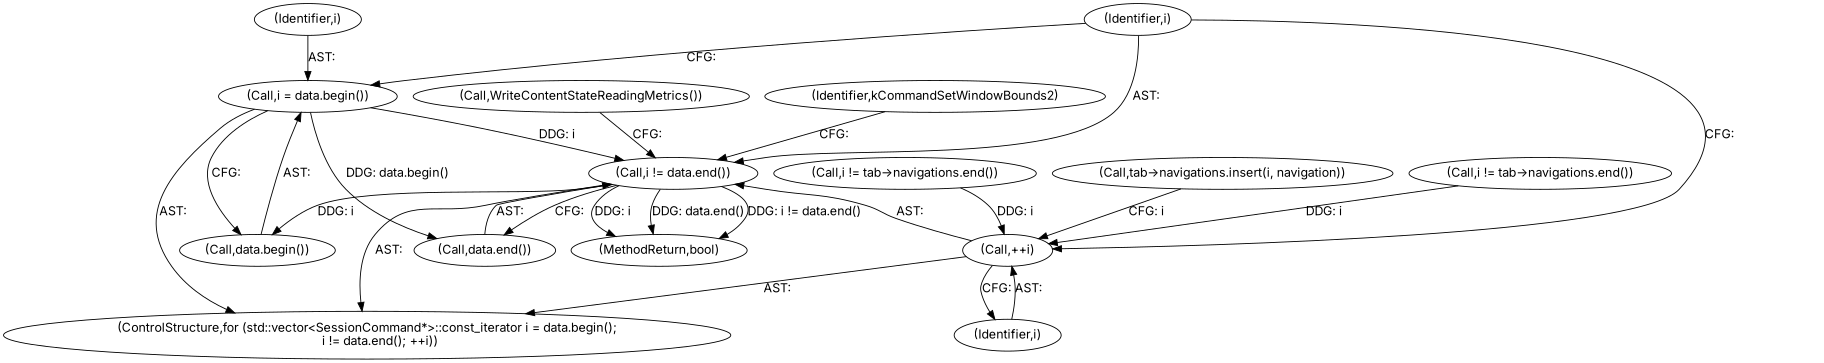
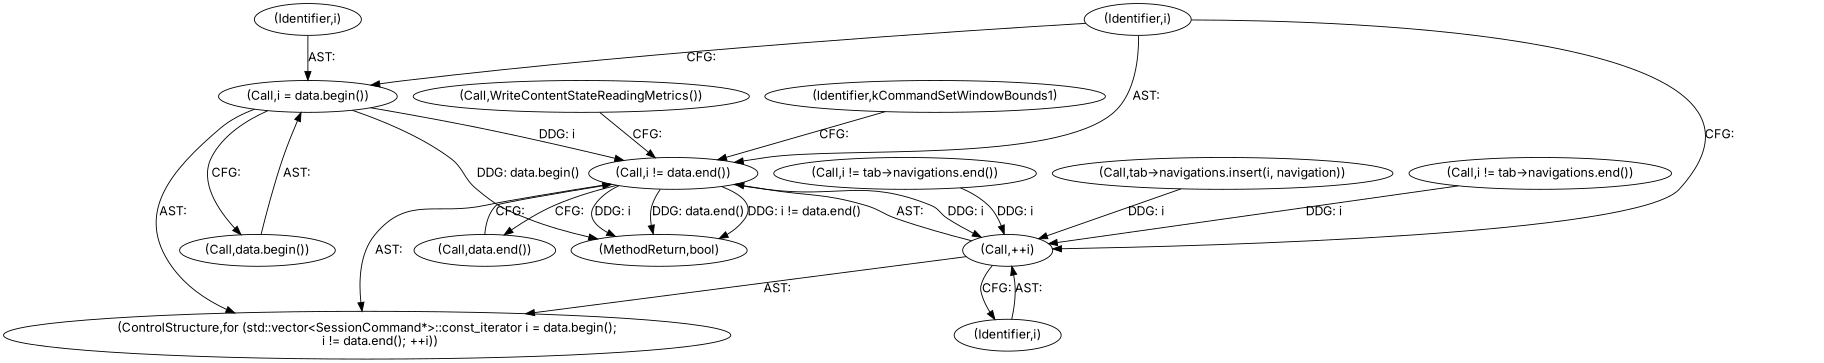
(935, 96) -> (935, 96)
(442, 192) -> (858, 191)
(350, 193) -> (467, 179)
(512, 212) -> (512, 212)
(1147, 212) -> (1147, 212)
